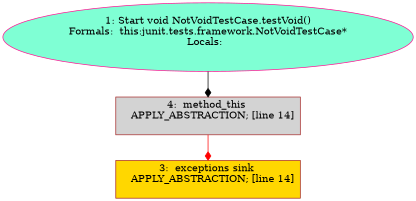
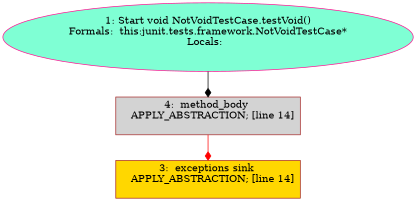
(208, 116) -> (208, 116)
